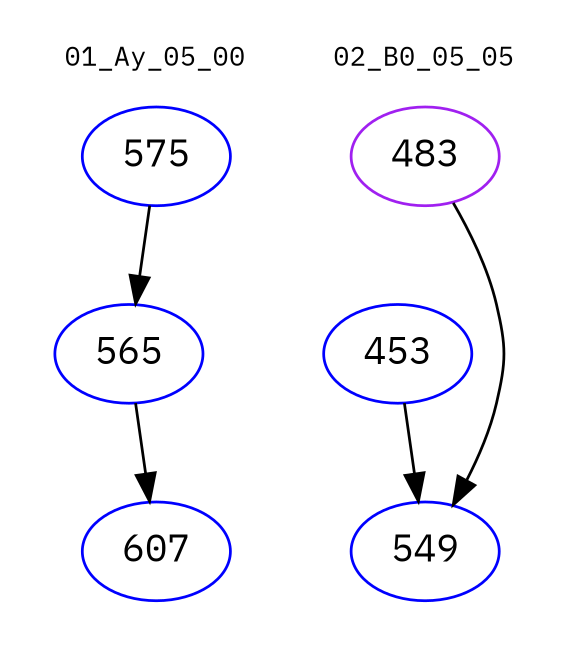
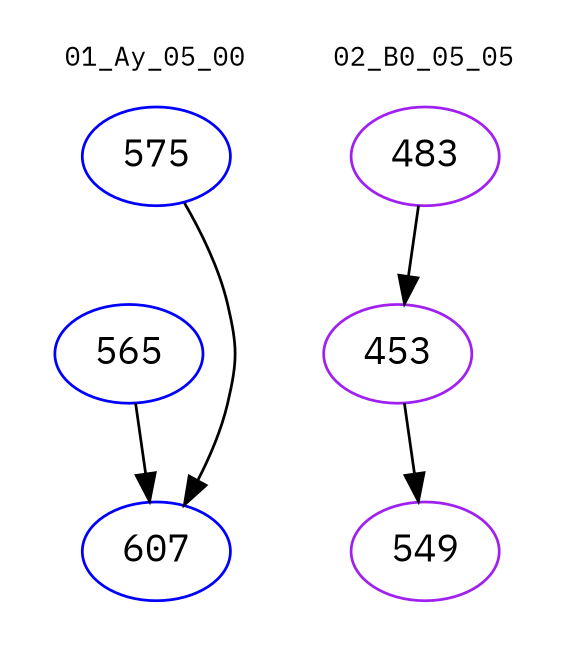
(145, 241) -> (234, 340)
(503, 340) -> (414, 241)
(398, 354) -> (398, 354)
(425, 551) -> (425, 551)
